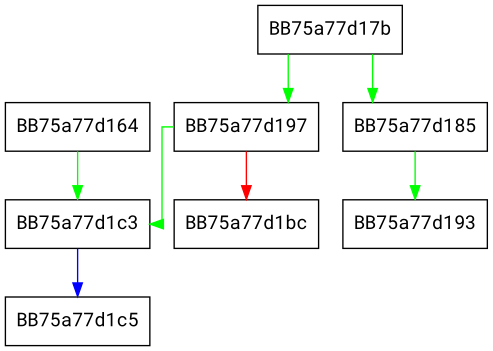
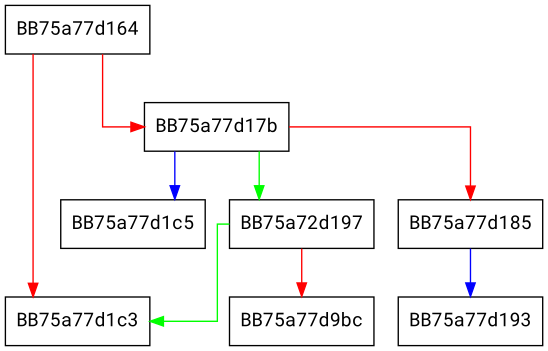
(373, 71) -> (409, 127)
none -> (103, 105)
(246, 127) -> (302, 224)
(78, 169) -> (33, 169)
(415, 169) -> (470, 266)
(246, 224) -> (302, 321)
(78, 266) -> (175, 169)
